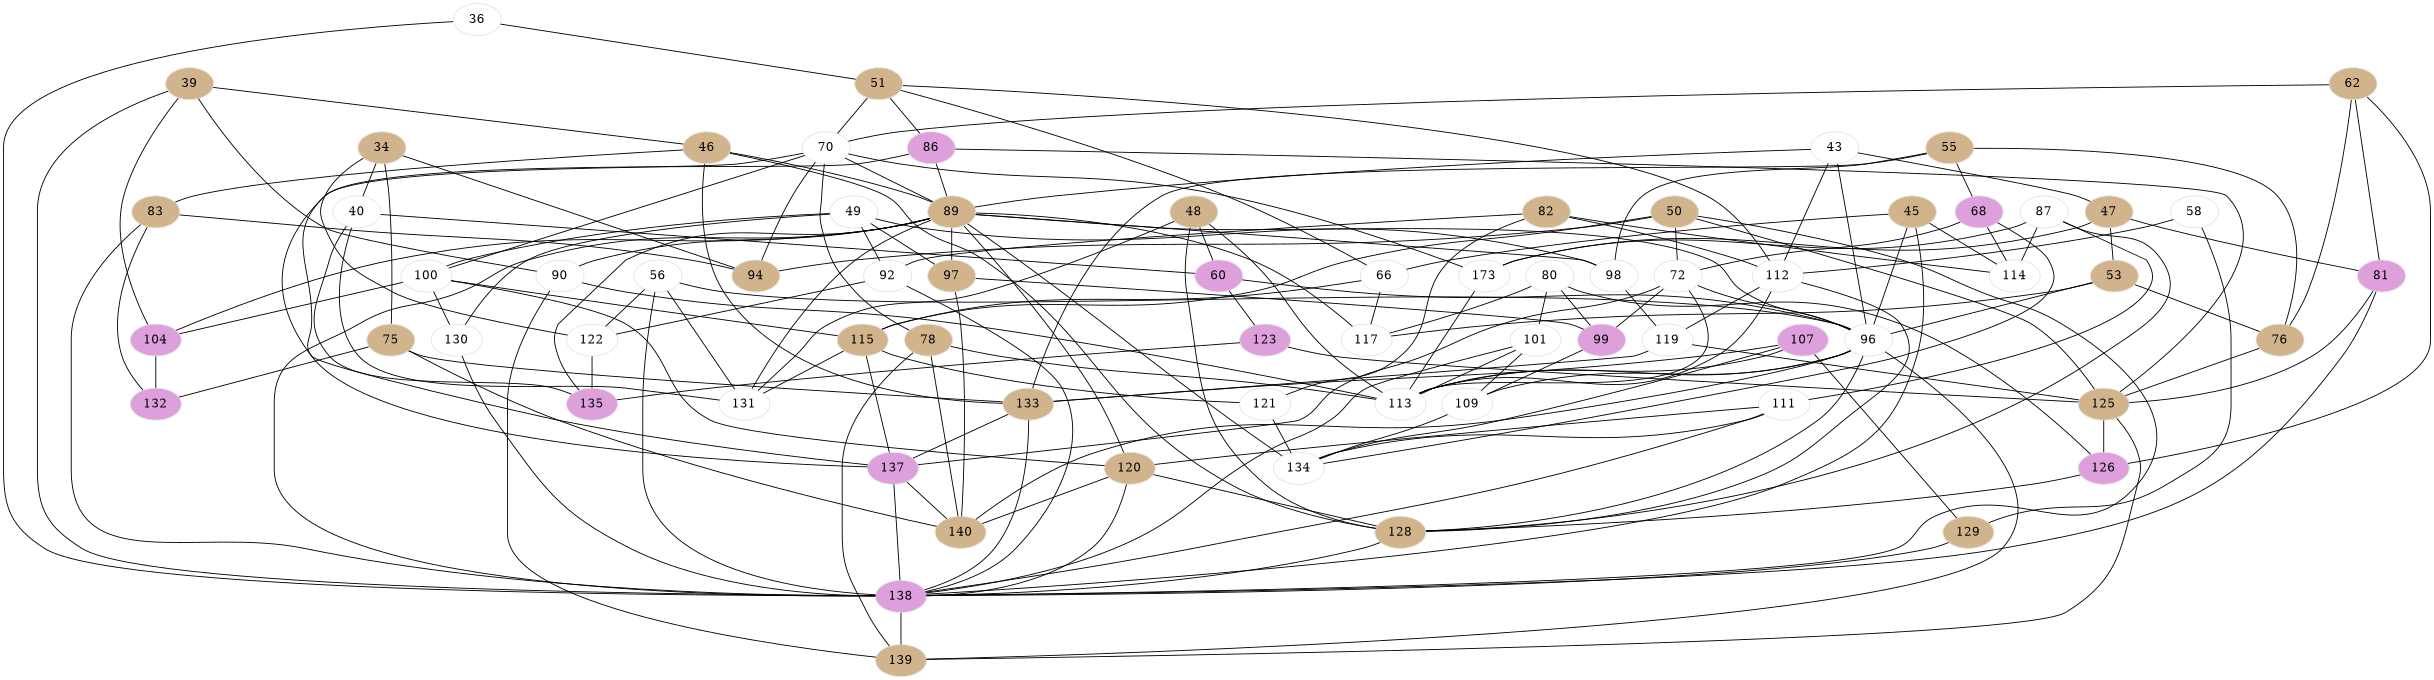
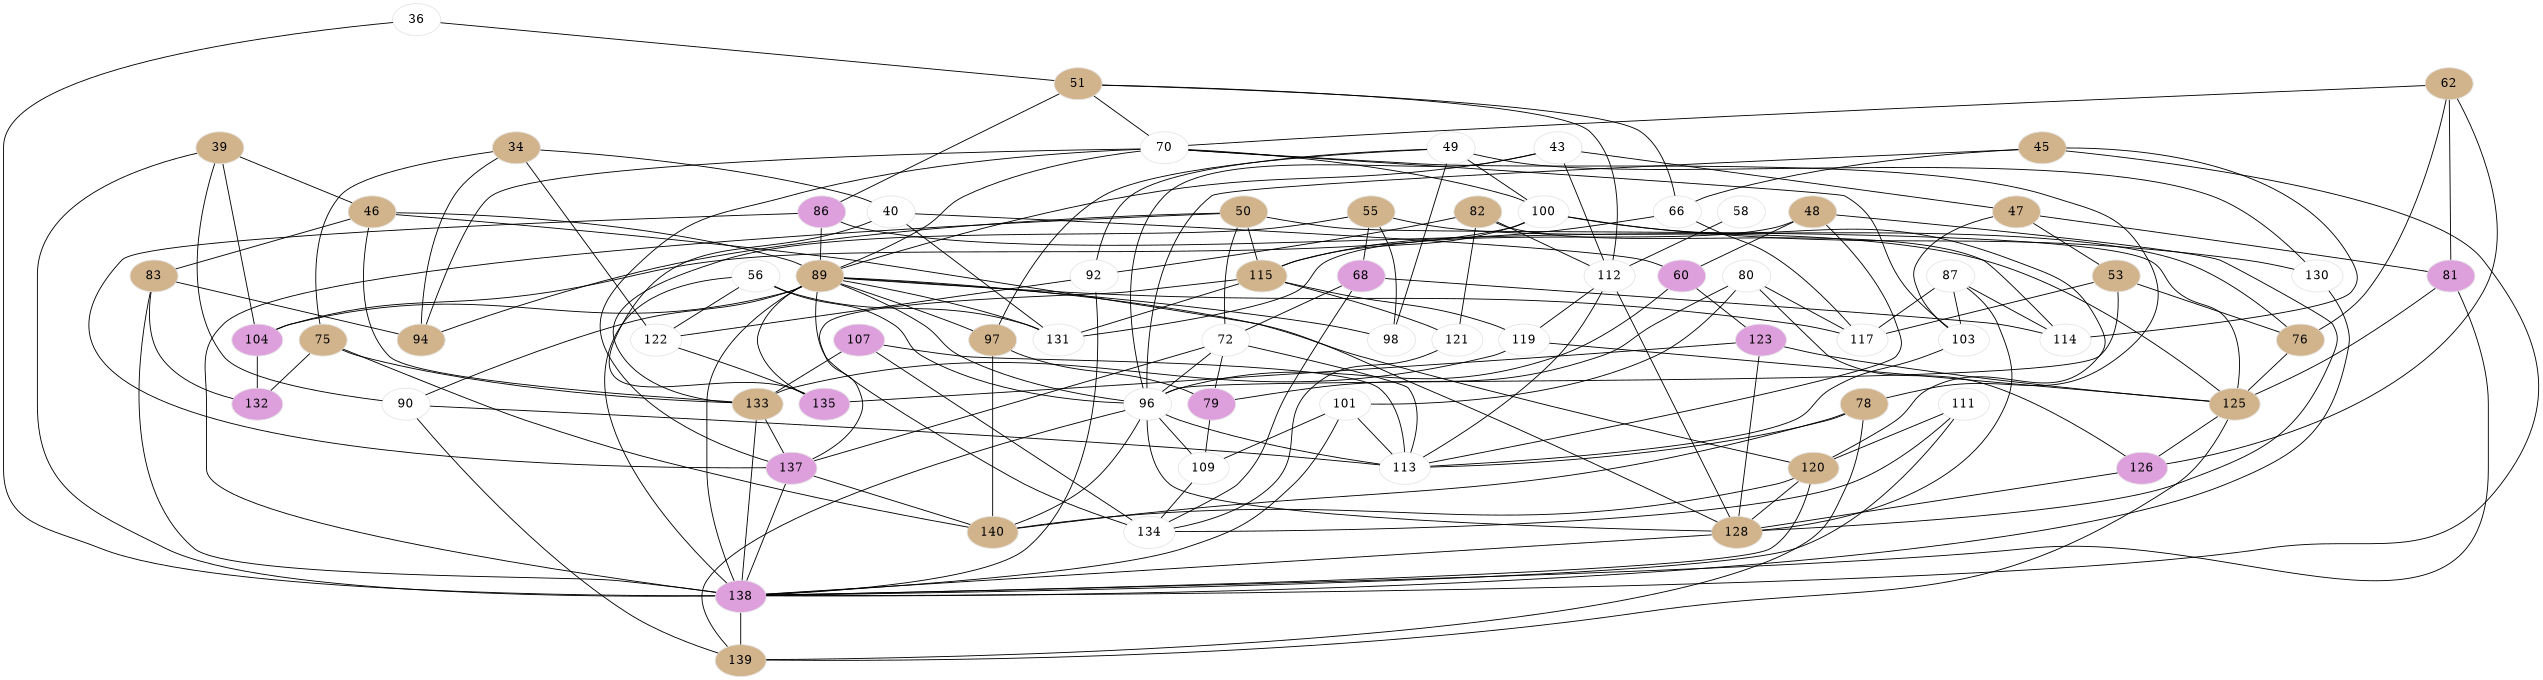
(1484, 276) -> (1964, 340)
(1641, 308) -> (1412, 305)
(1602, 340) -> (1212, 404)
(2045, 346) -> (1907, 308)
none -> (1750, 424)
(1968, 532) -> none
